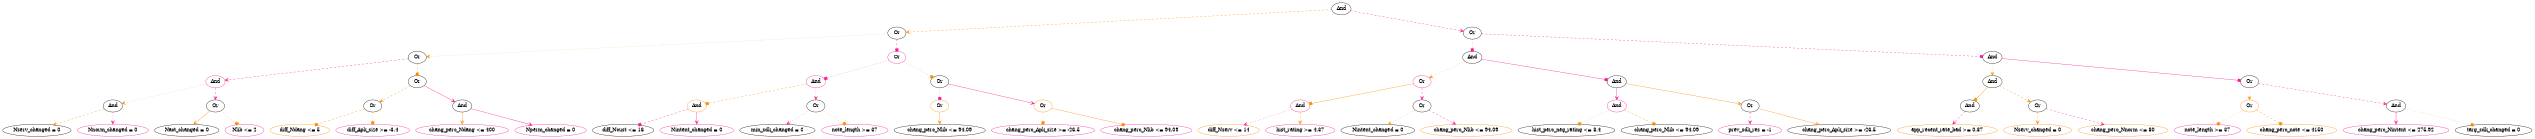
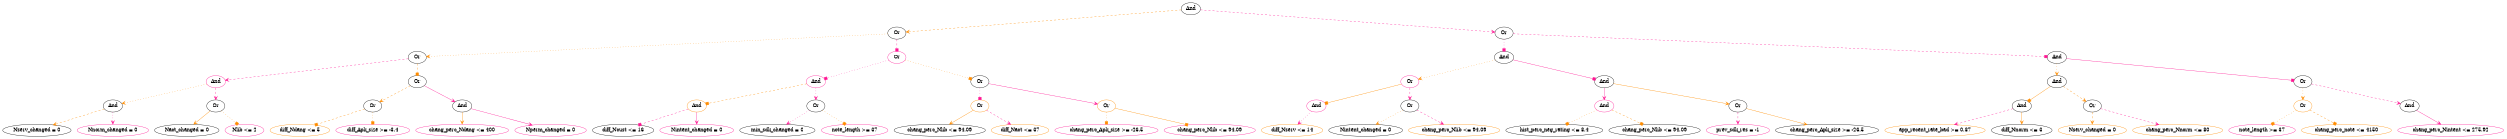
none -> (1020, 130)
(1300, 130) -> none
none -> (2022, 130)
(2494, 130) -> none
